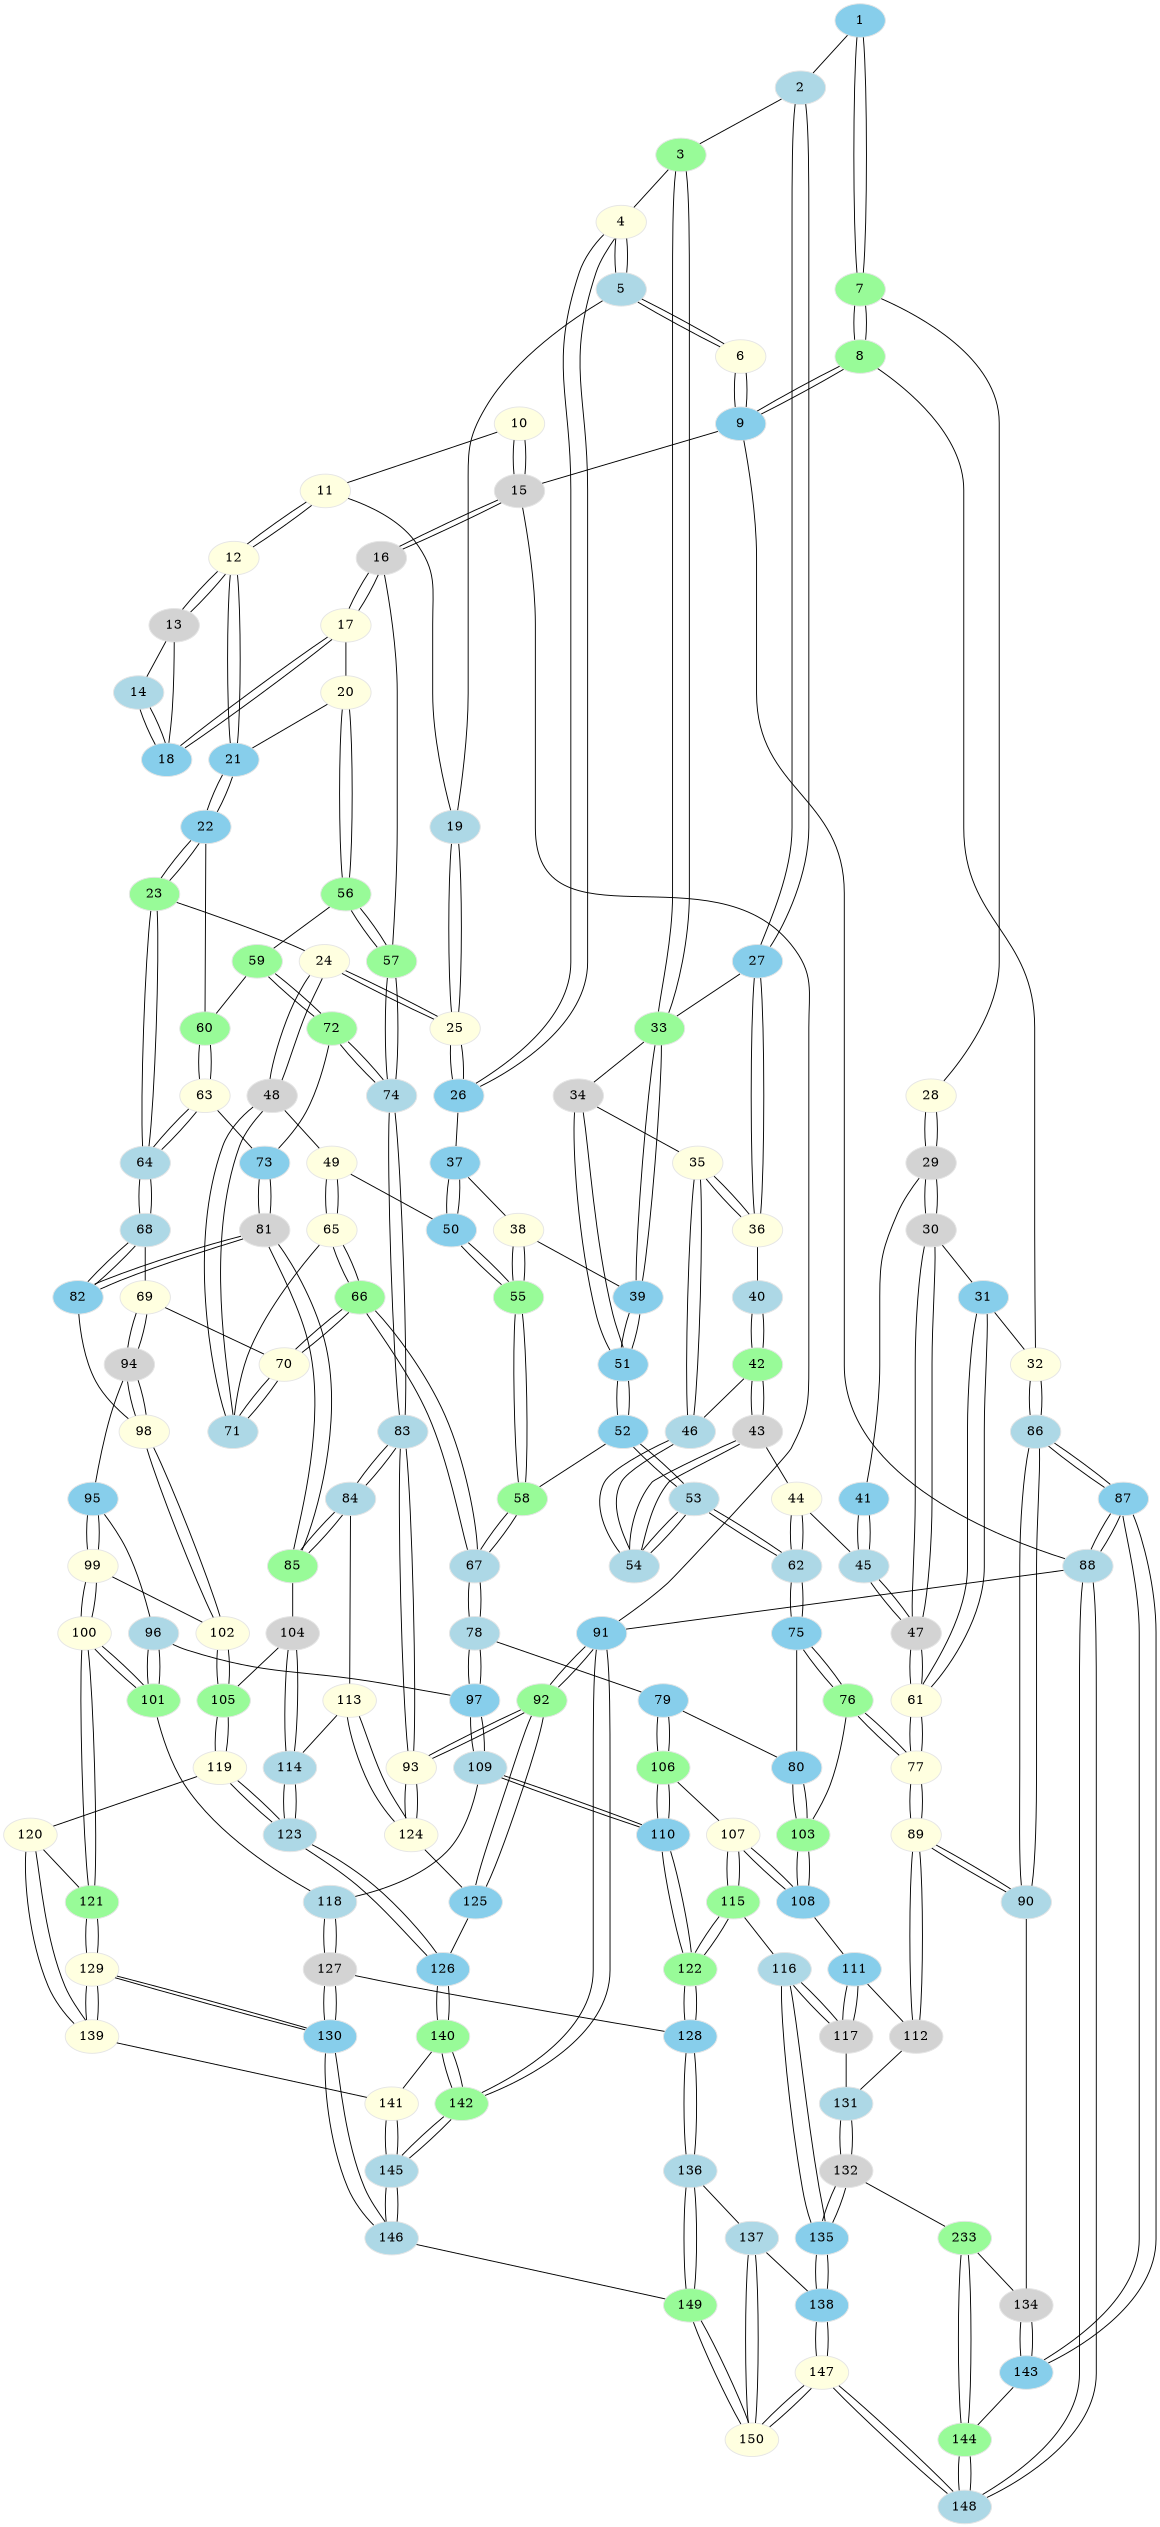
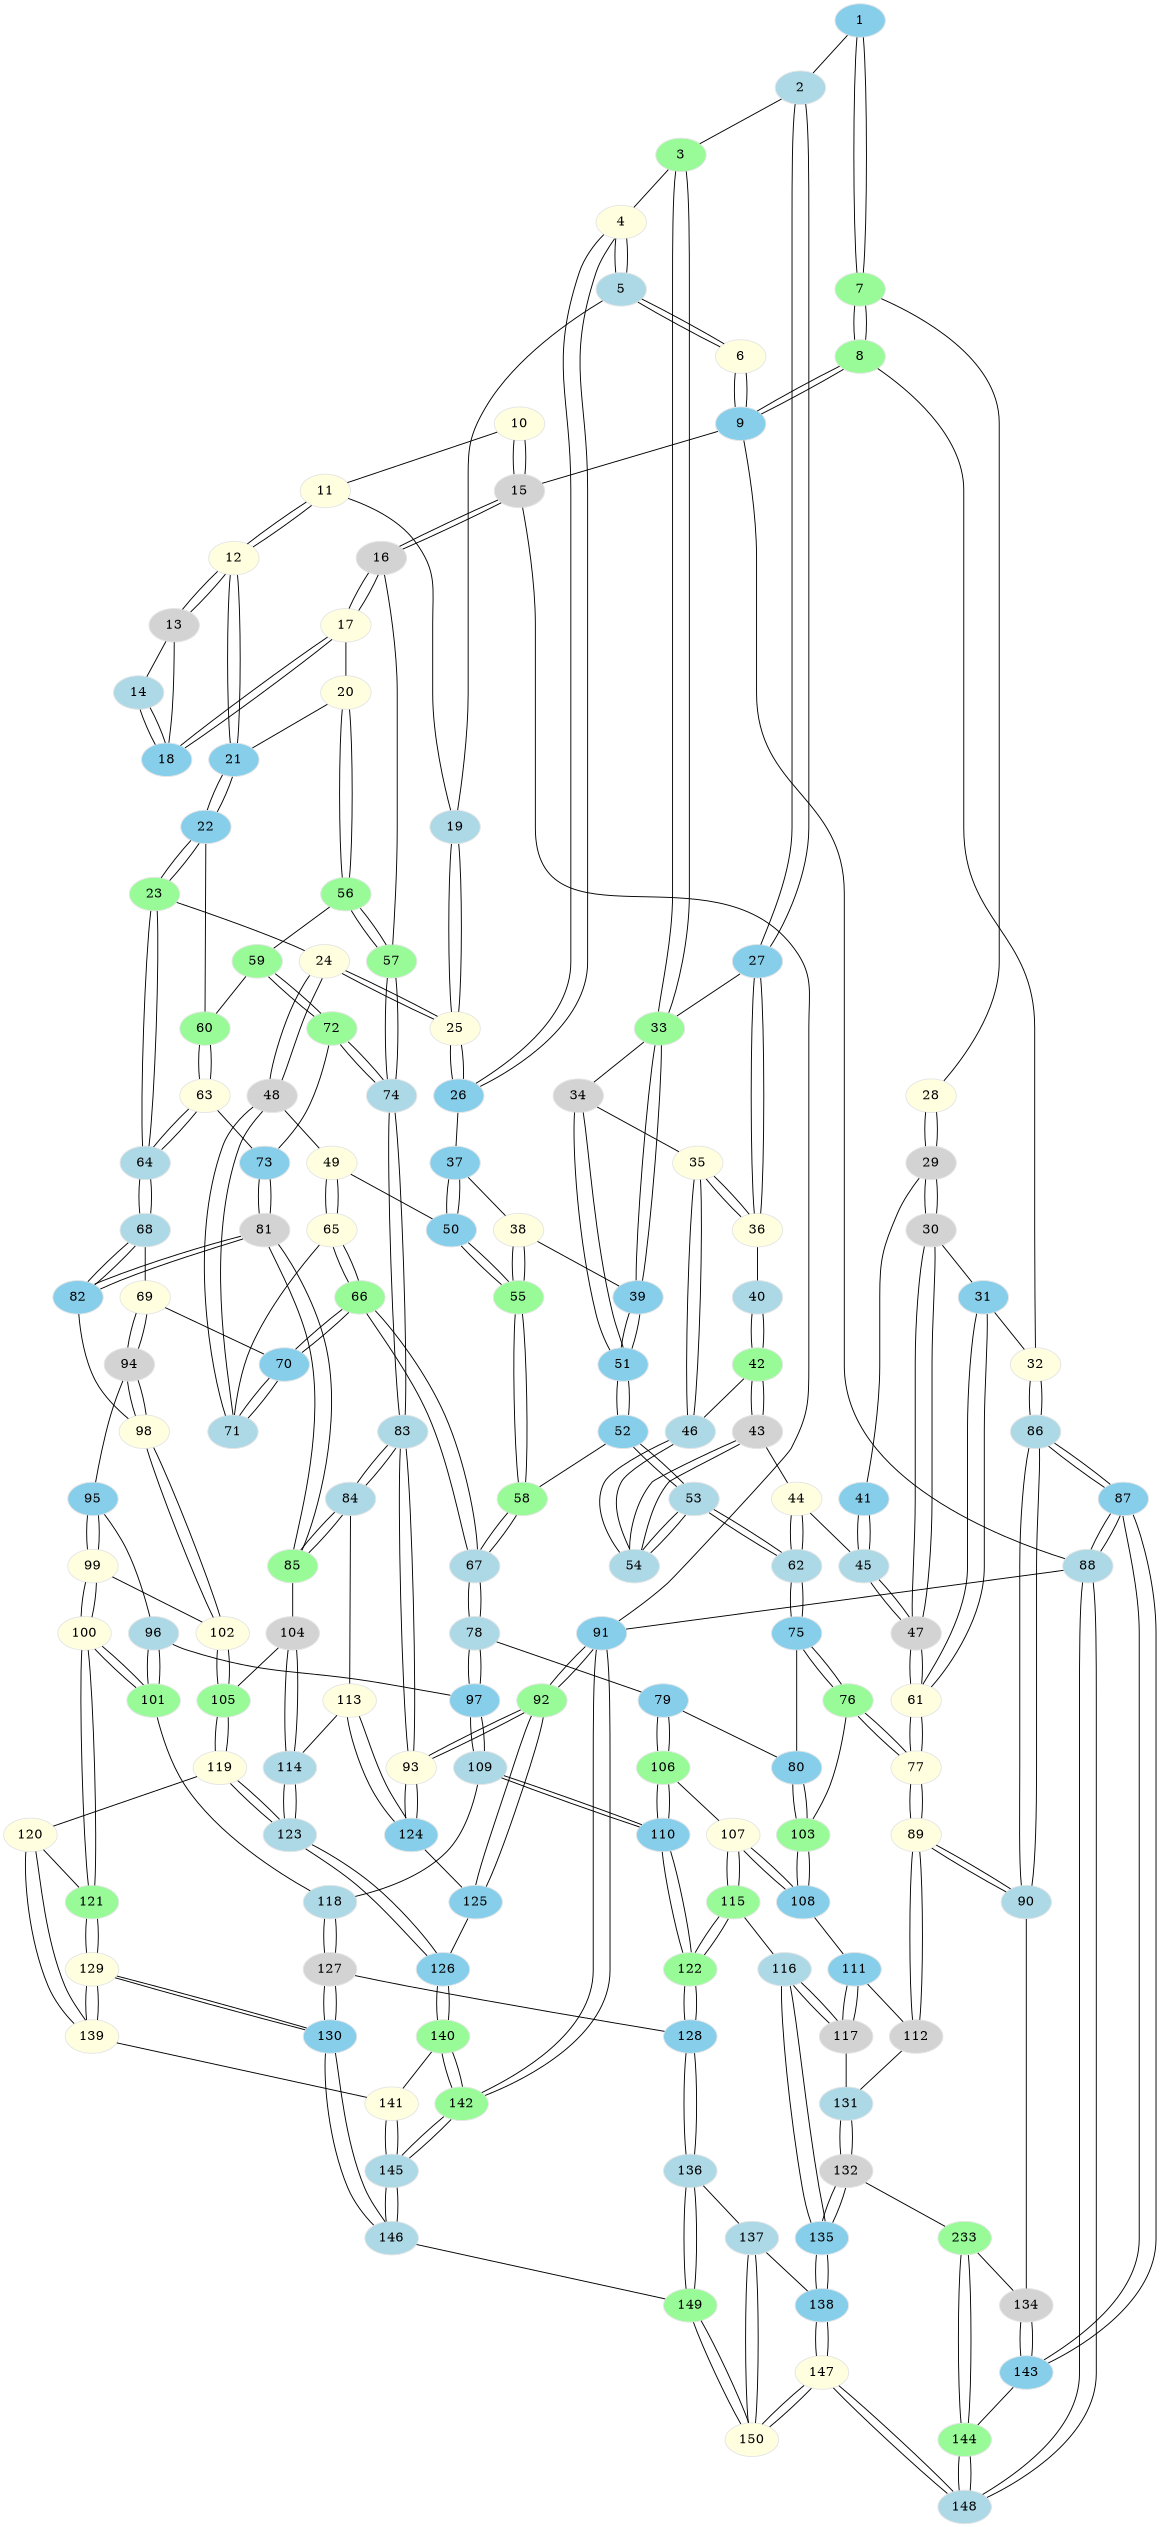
(284, 1365) -> (284, 1365)
(411, 1835) -> (411, 1835)
